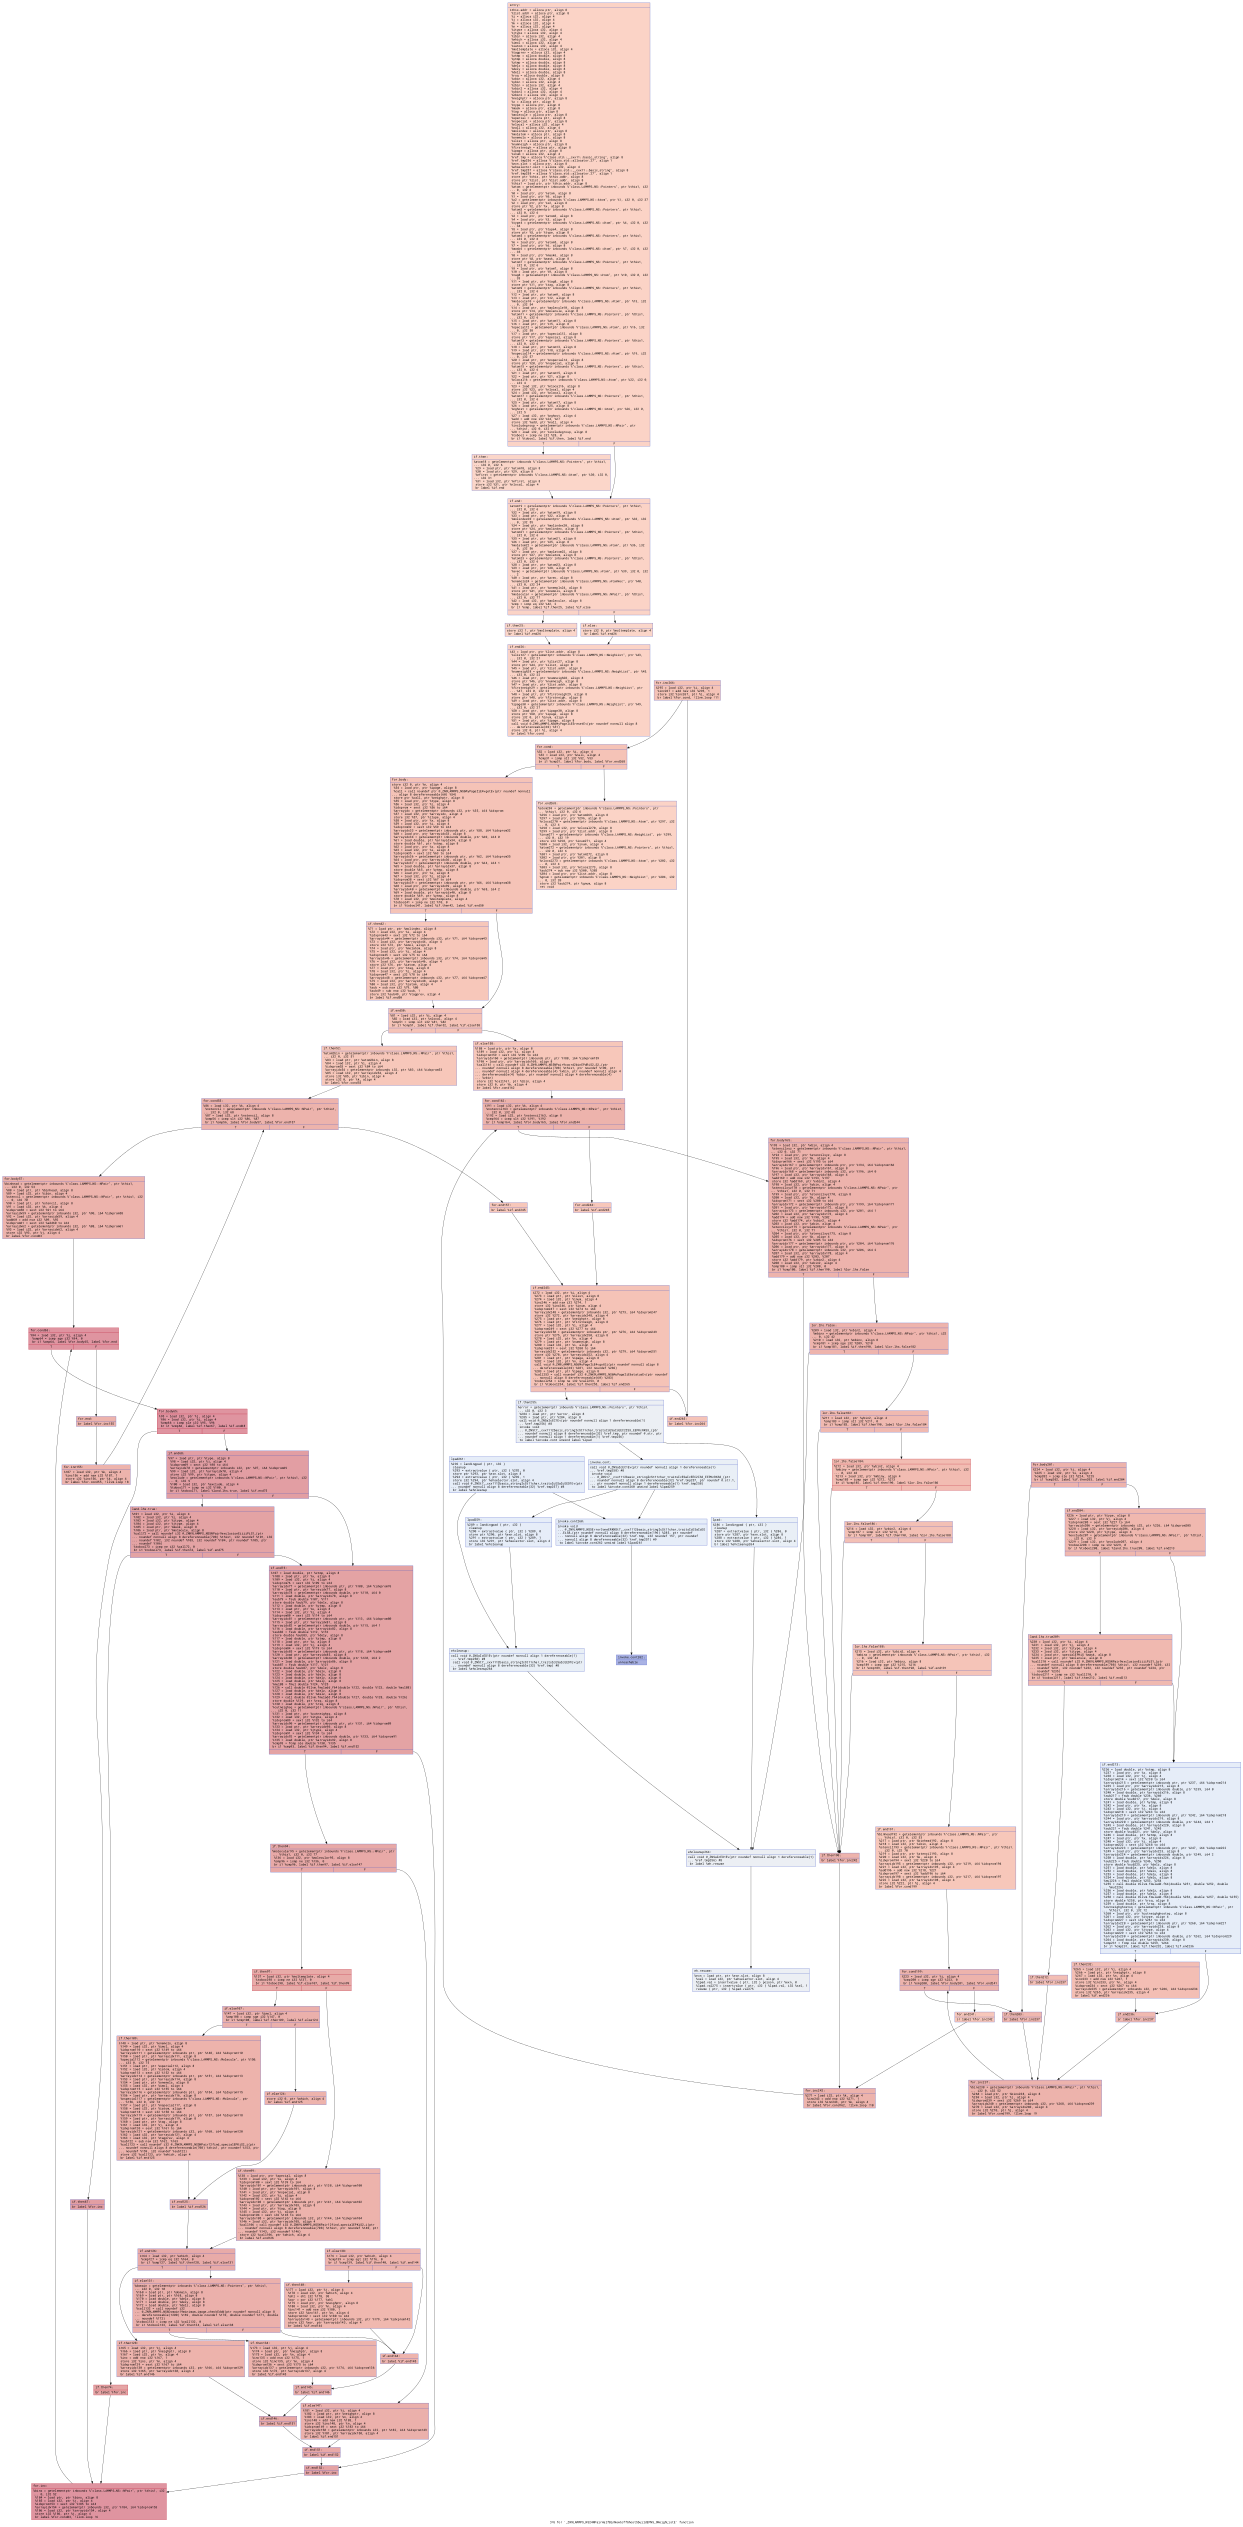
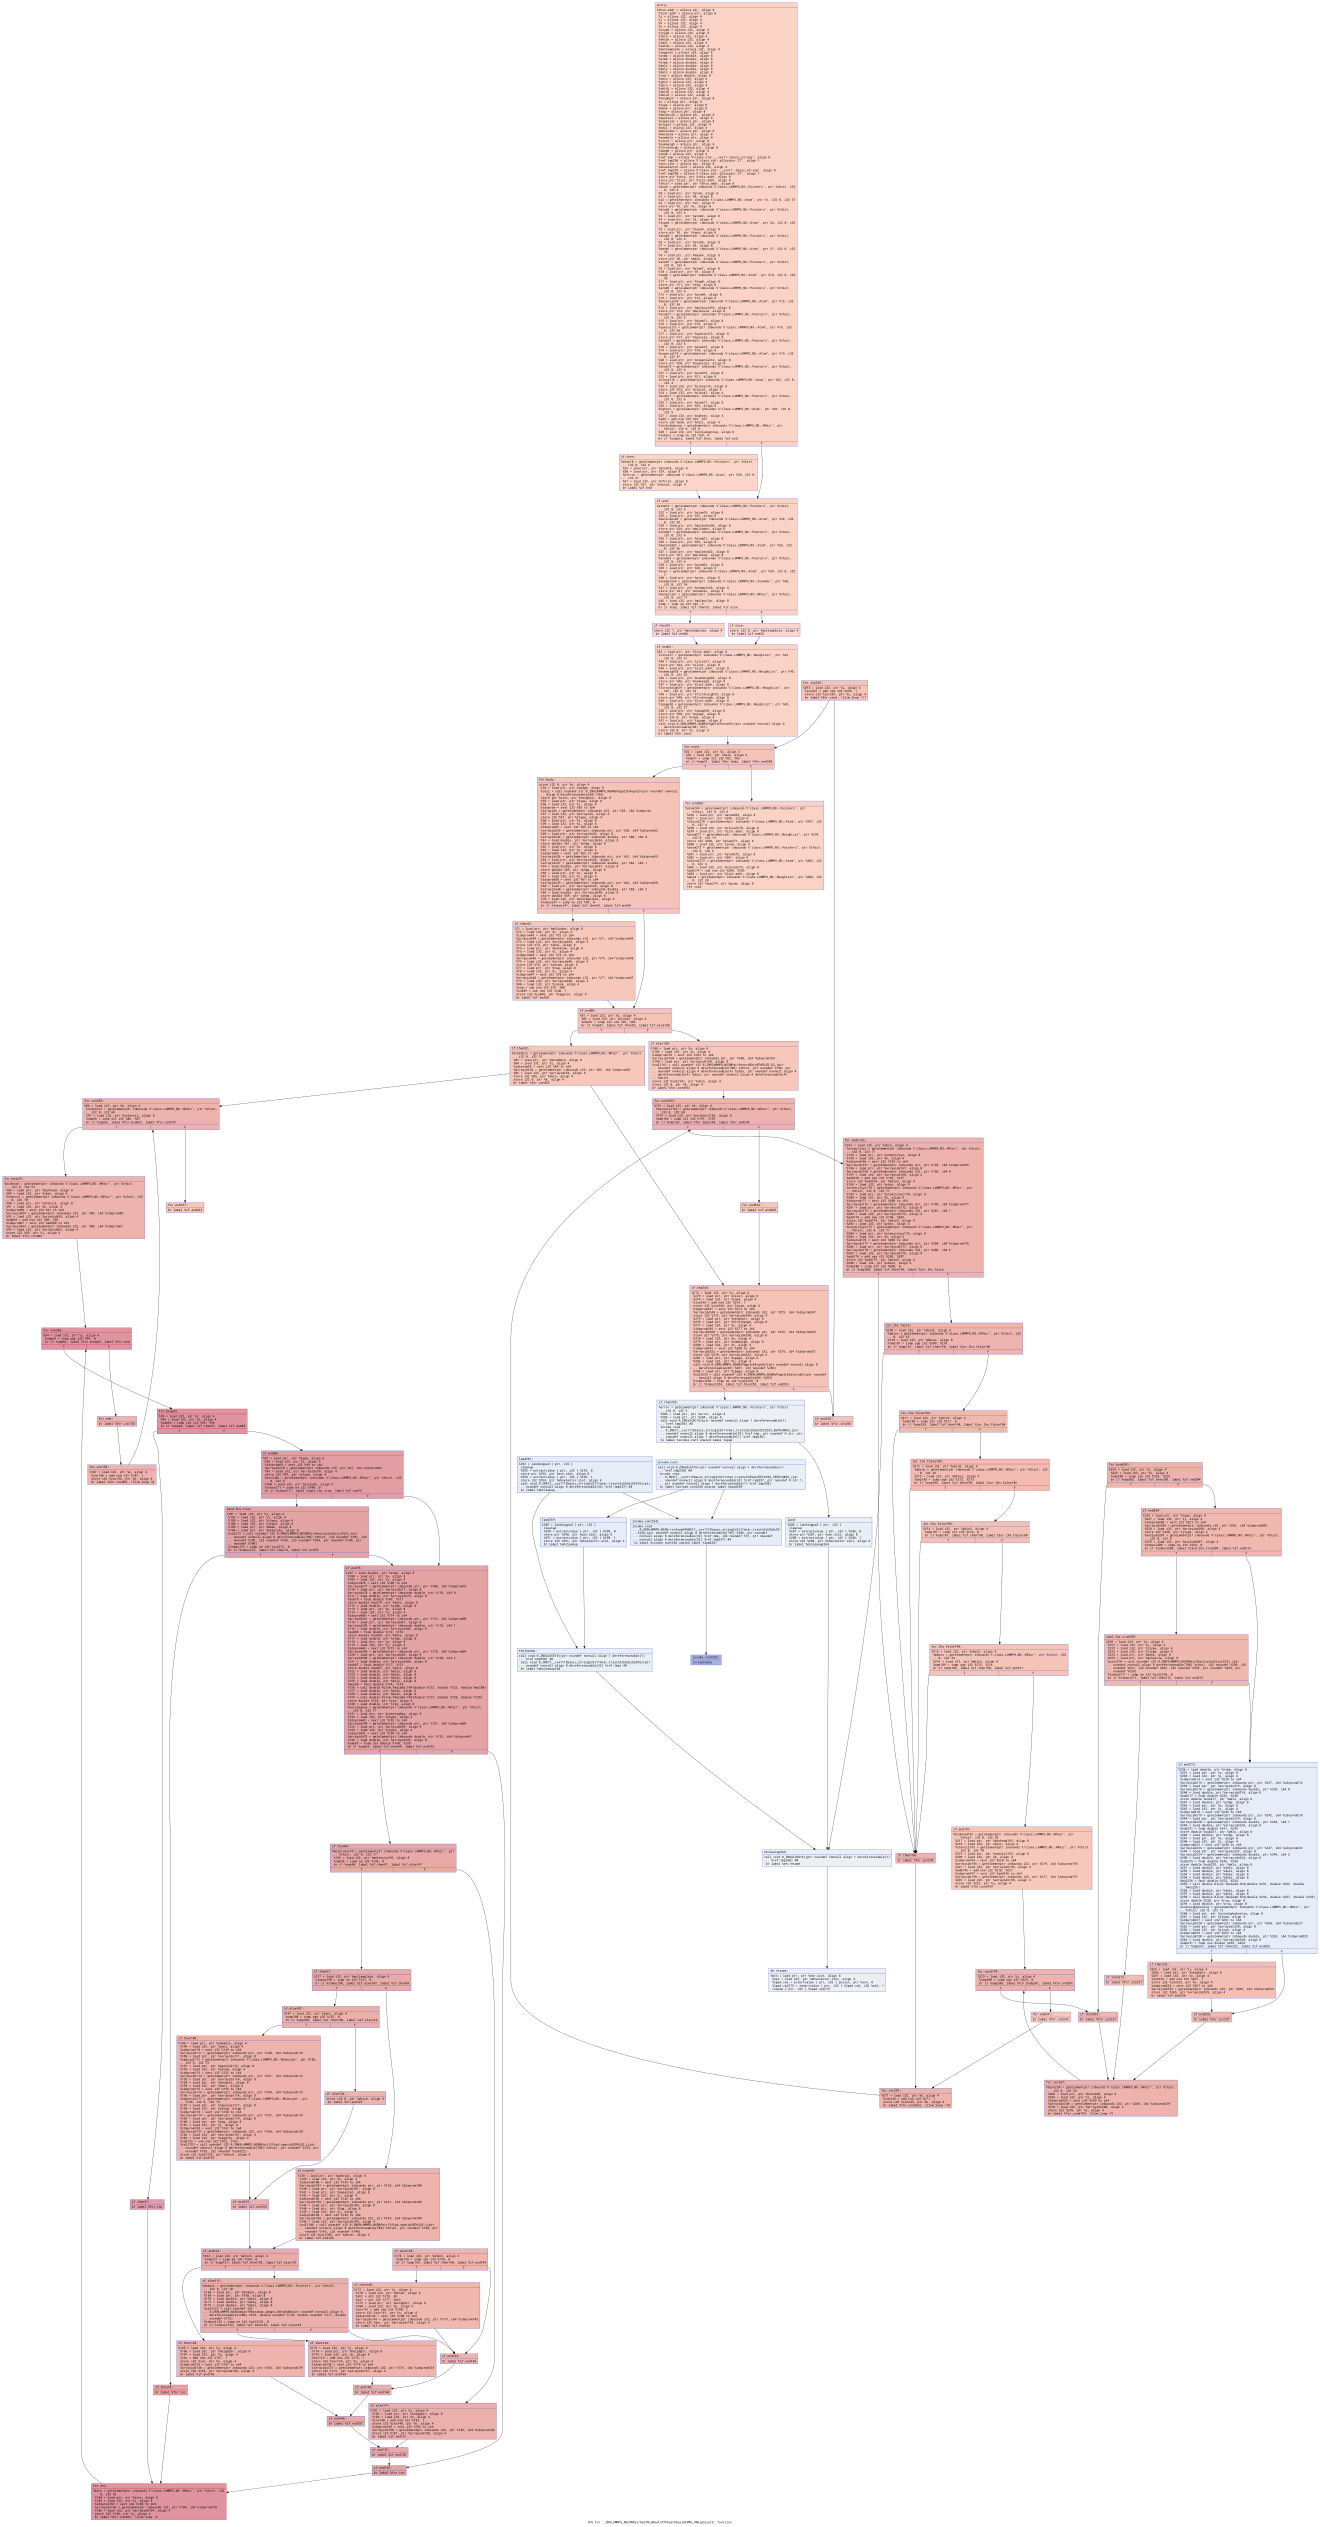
(537, 1248) -> (656, 1184)
(1070, 1655) -> (1138, 1655)
(302, 1980) -> (362, 1980)
